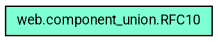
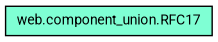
(109, 21) -> (109, 21)
